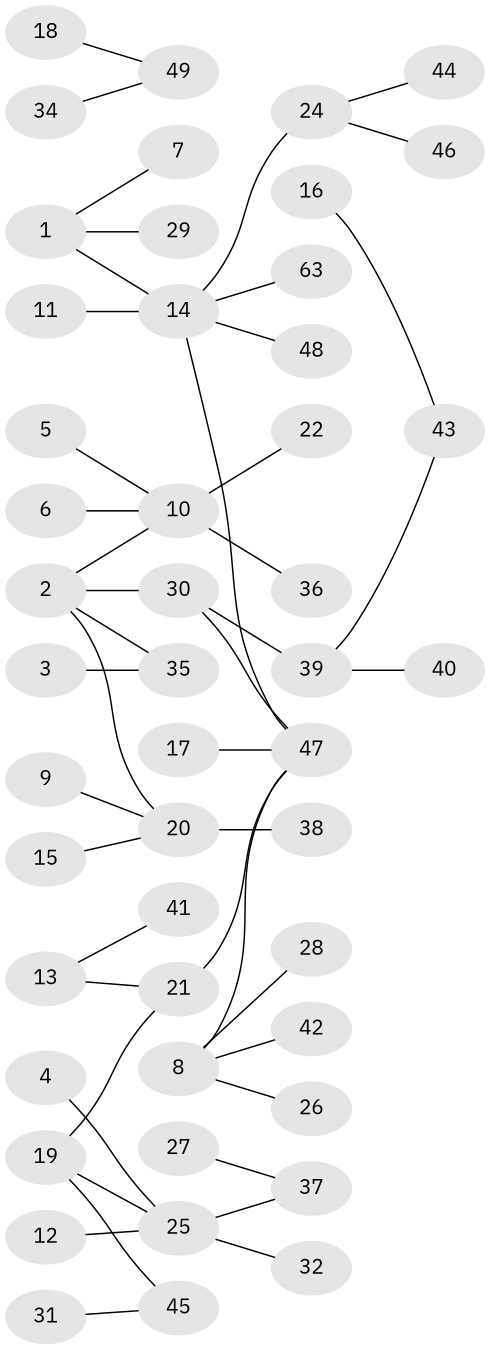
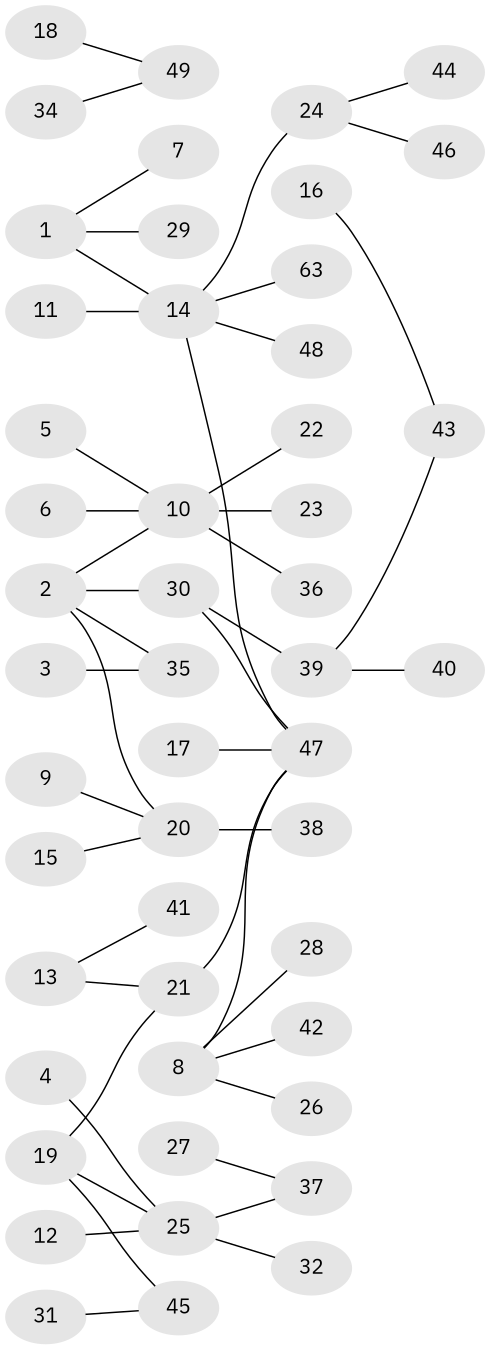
none -> (312, 511)
